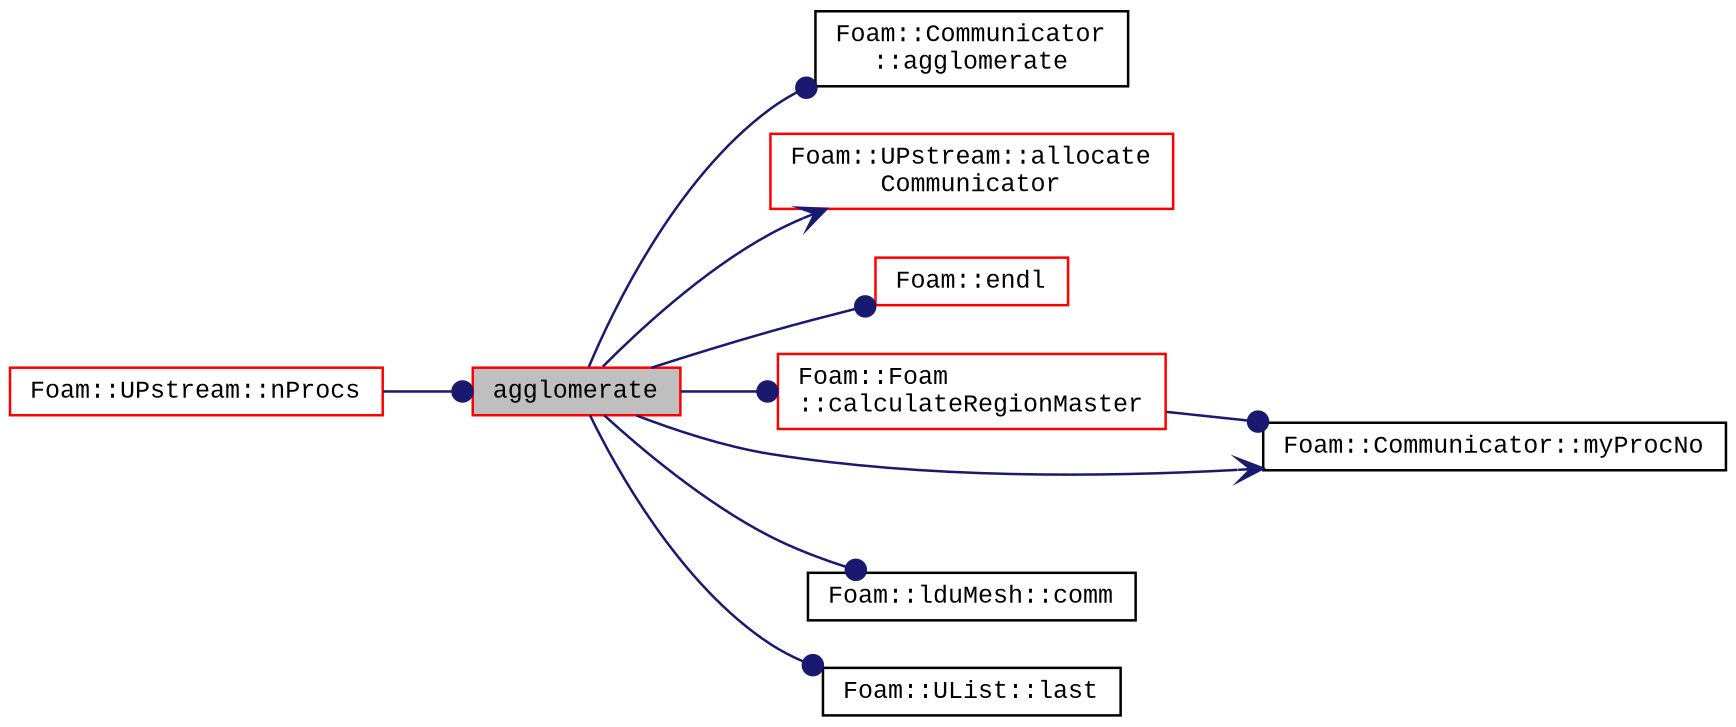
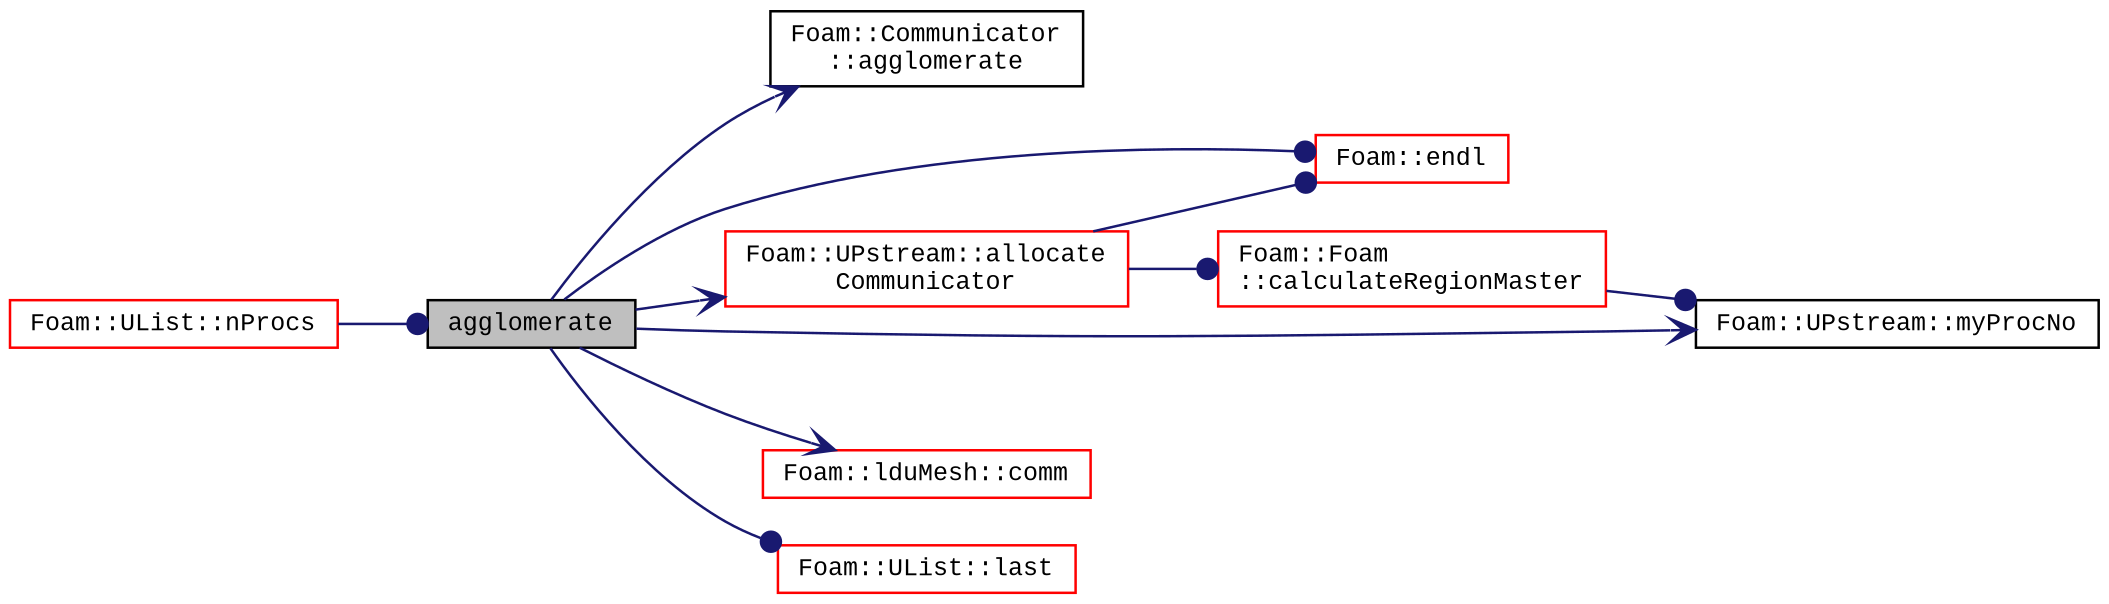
none -> (1194, 208)
(673, 213) -> (651, 185)
(196, 391) -> (174, 324)
(577, 391) -> (532, 324)
(719, 391) -> (1163, 269)
(1495, 446) -> (1897, 324)
(717, 505) -> (693, 401)
(972, 597) -> (927, 474)
(972, 692) -> (927, 569)
